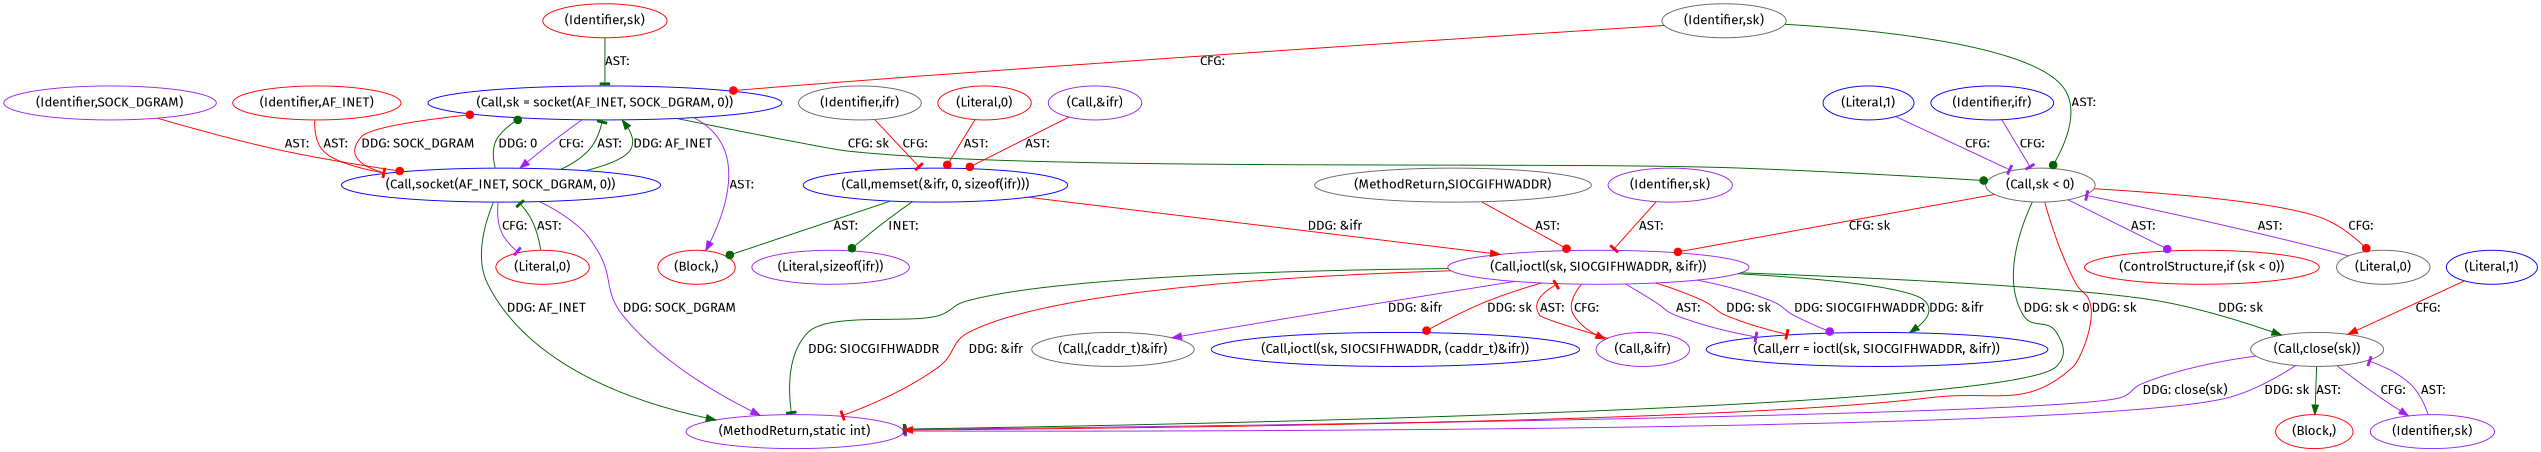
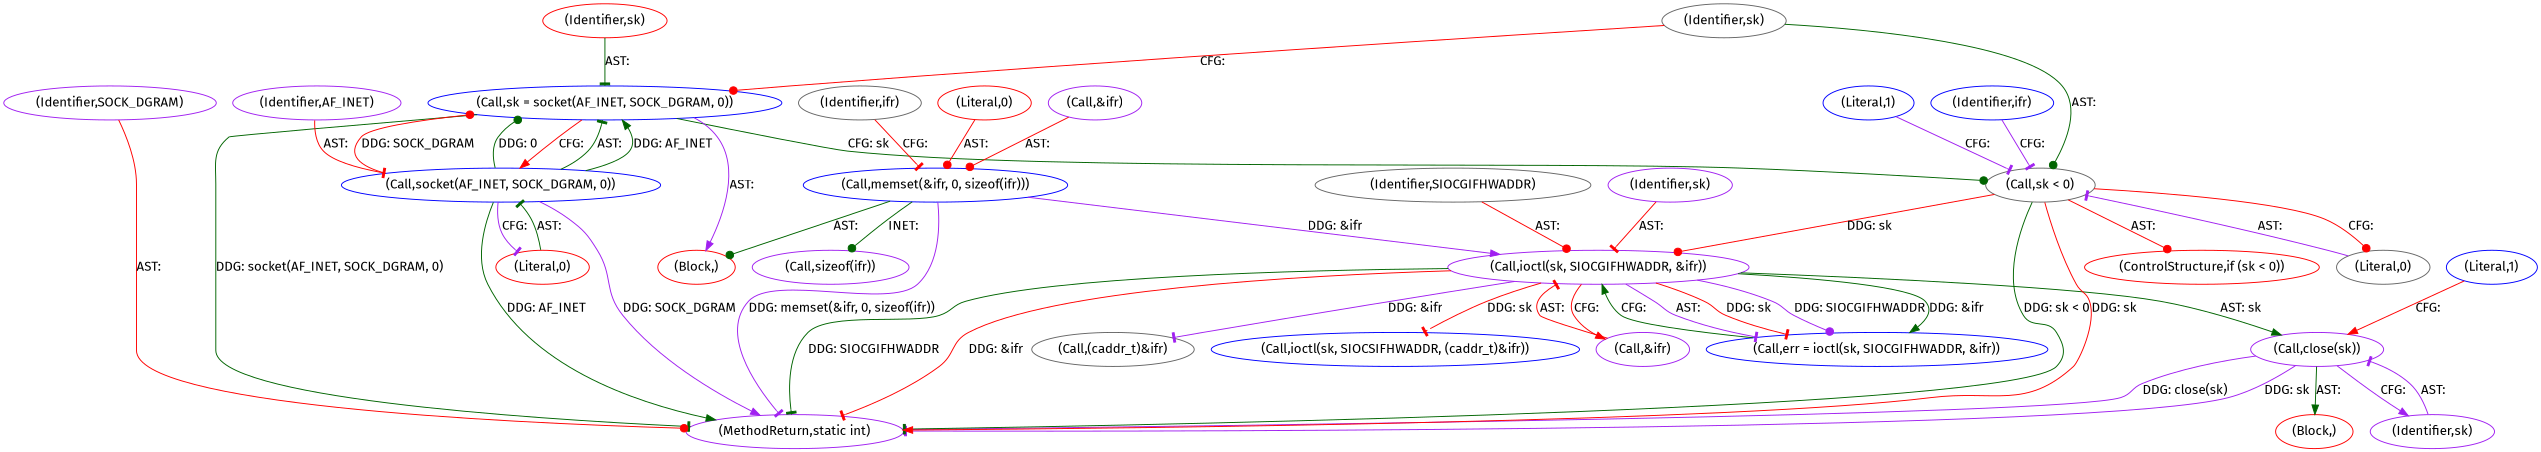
(317, 103) -> (317, 103)
(554, 140) -> (554, 140)
(276, 149) -> (286, 401)
(1453, 185) -> (1453, 185)
(2116, 224) -> (2116, 224)
(1259, 225) -> (1259, 225)
(1870, 226) -> (1870, 226)
(831, 267) -> (831, 267)
none -> (815, 291)
(1484, 302) -> (1484, 302)
(2241, 308) -> (2241, 308)
(1346, 309) -> (1346, 309)
none -> (1673, 328)
(2317, 349) -> (2317, 349)
none -> (221, 357)
